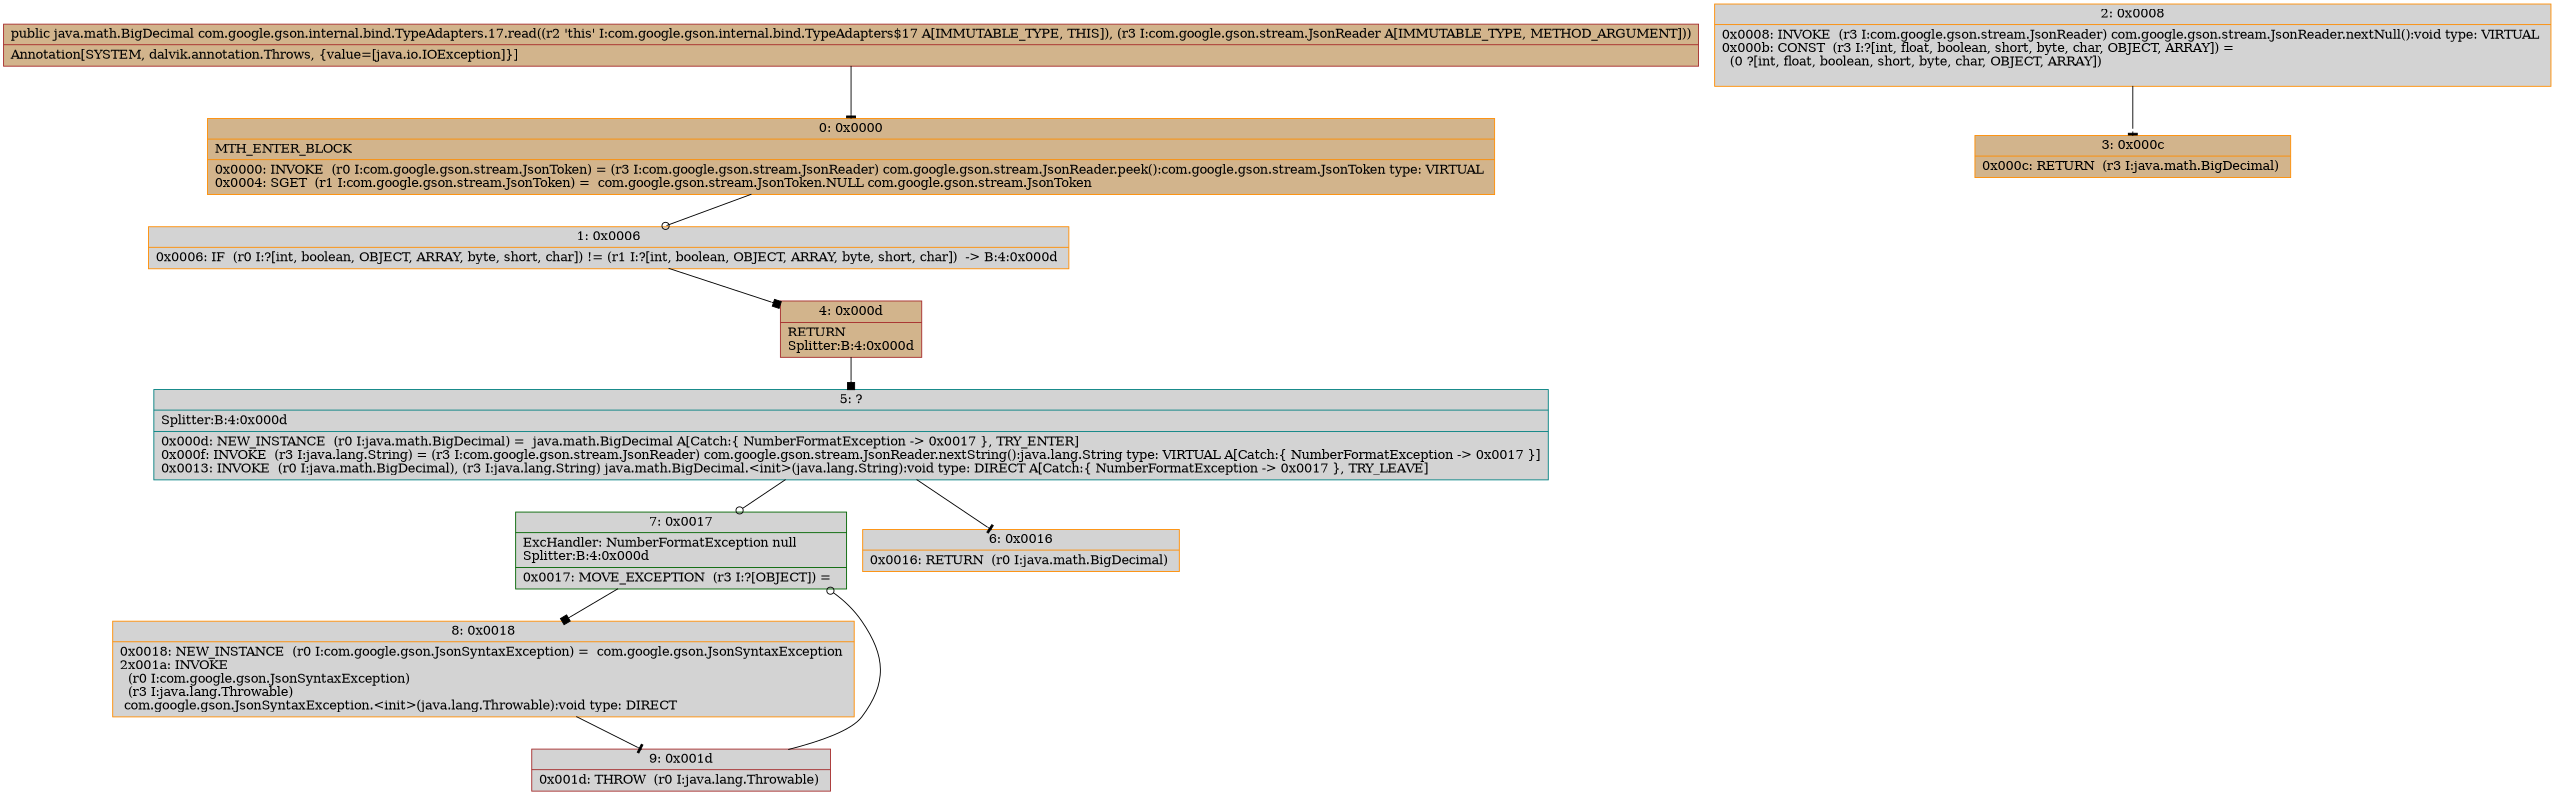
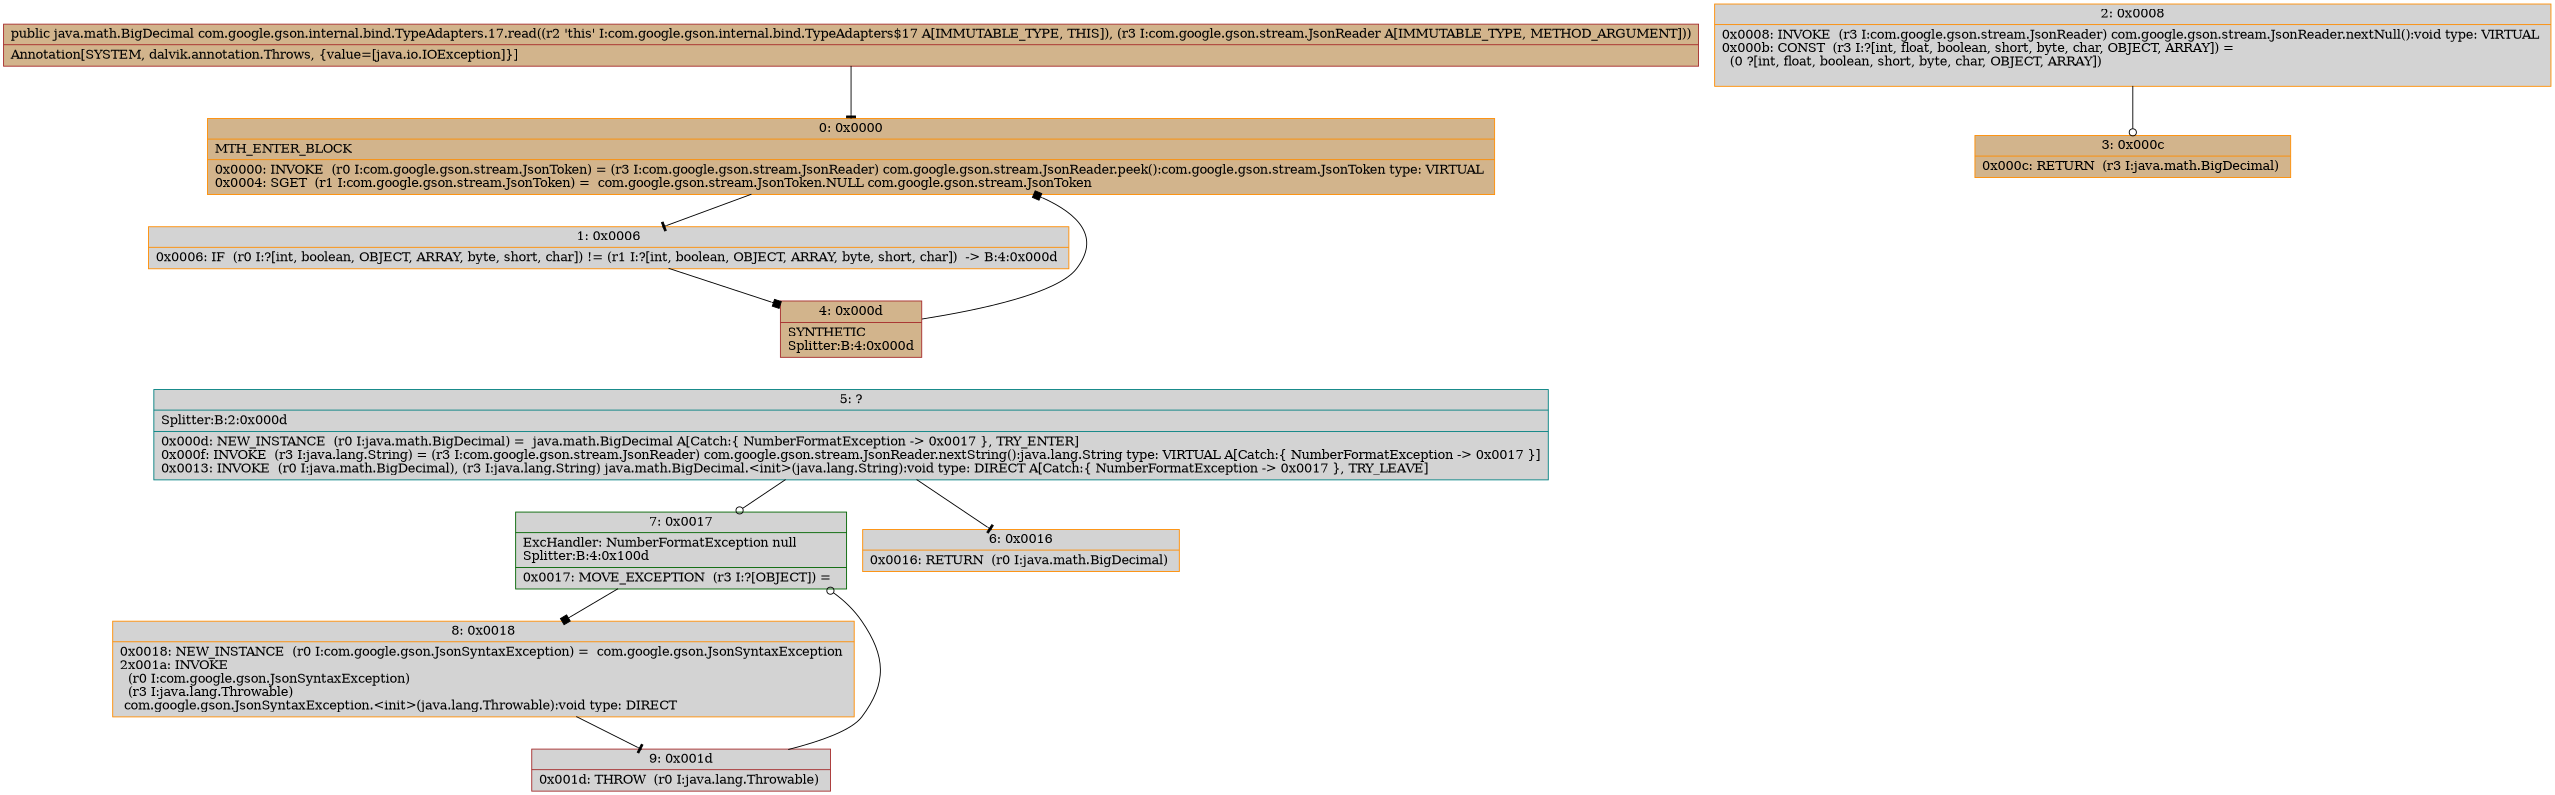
(2133, 107) -> (2133, 107)
(709, 210) -> (709, 210)
(817, 333) -> (827, 333)
(851, 369) -> (1048, 288)
(225, 420) -> (225, 420)
(586, 556) -> (586, 556)
